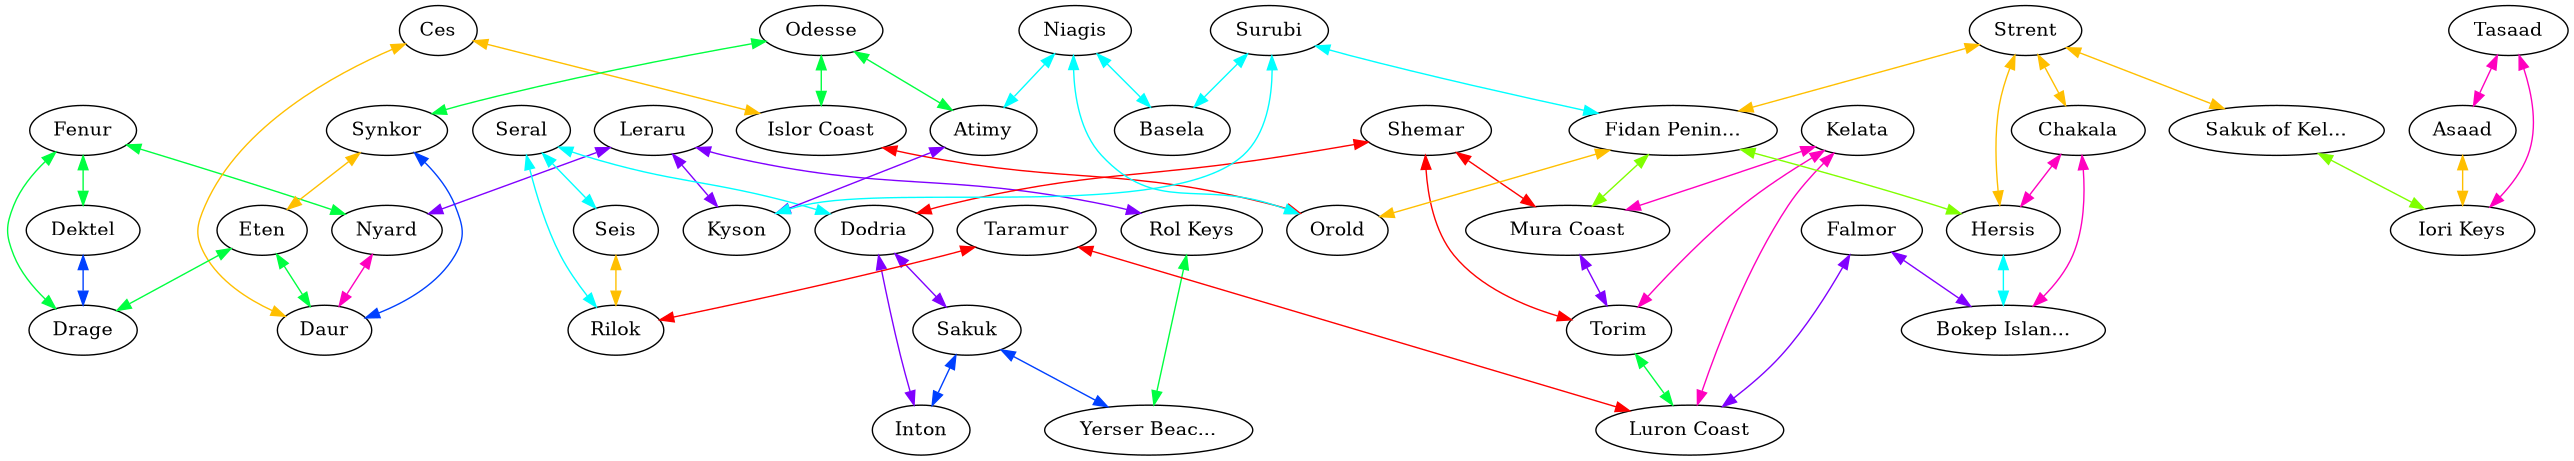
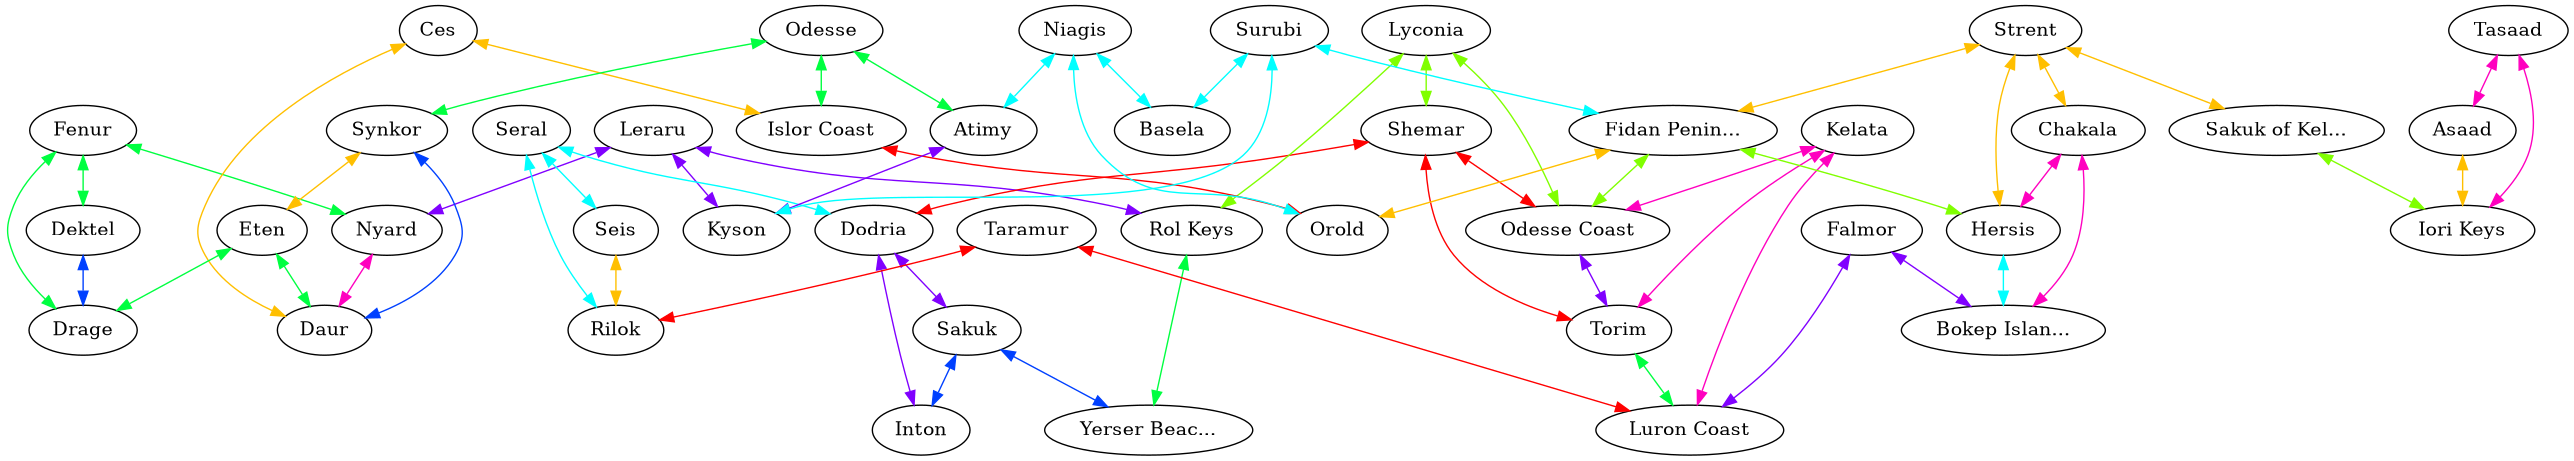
none -> (1426, 31)
(1568, 230) -> (1568, 230)
